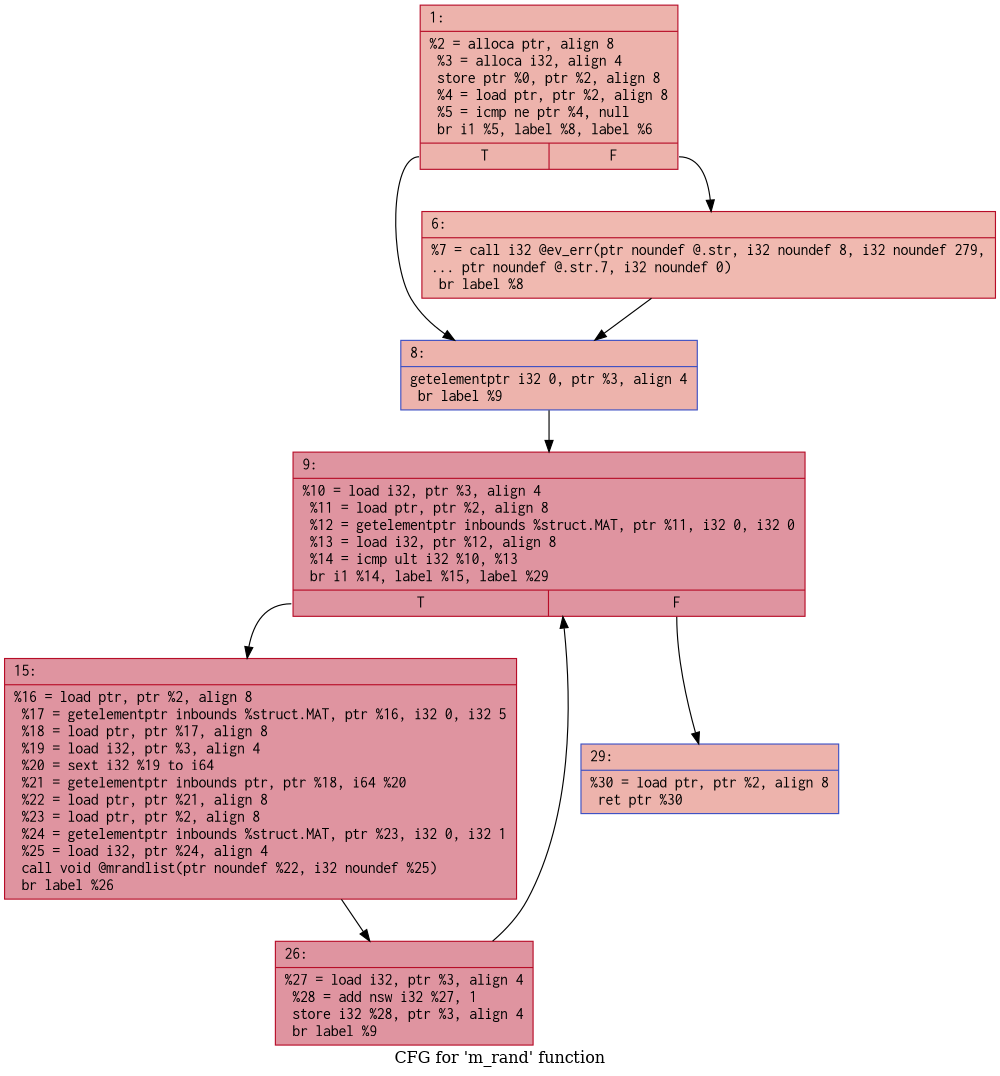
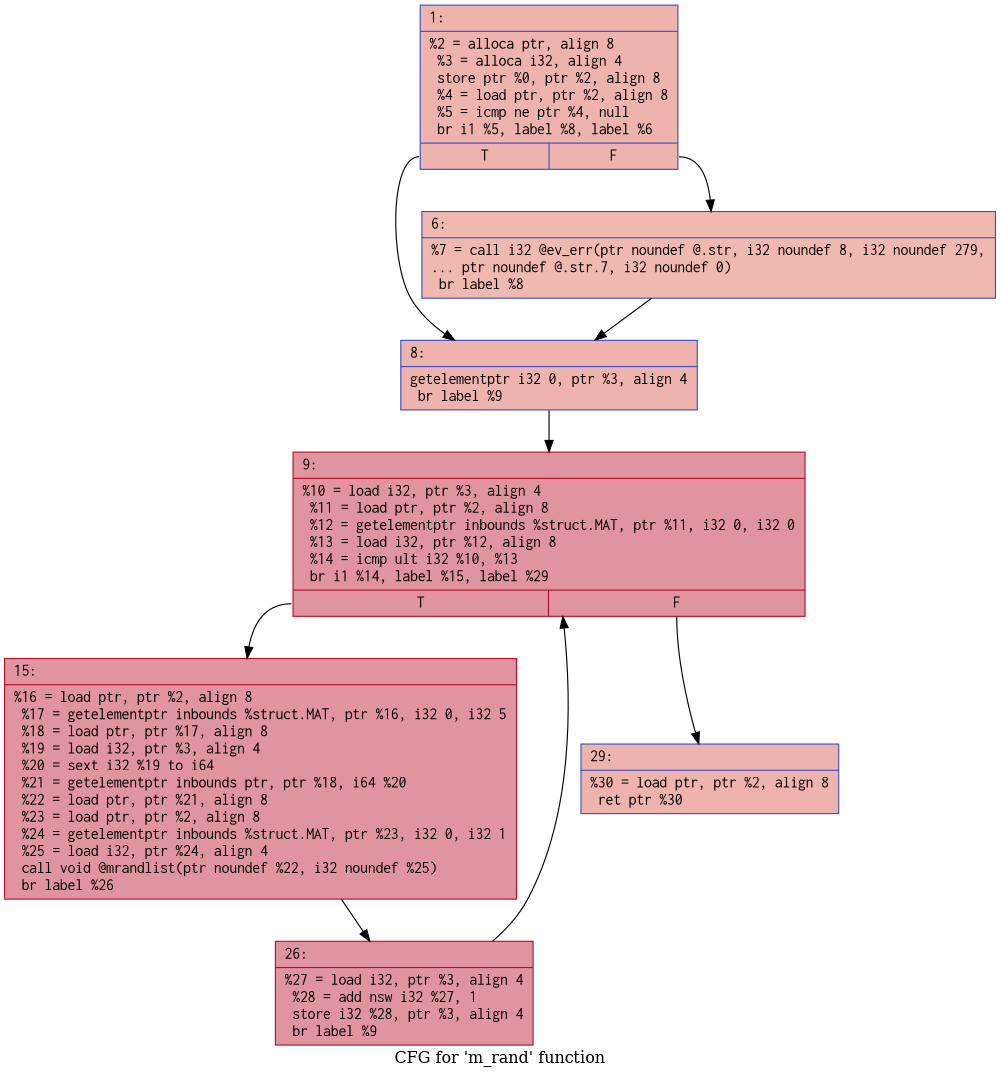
(549, 87) -> (549, 87)
(709, 255) -> (709, 255)
